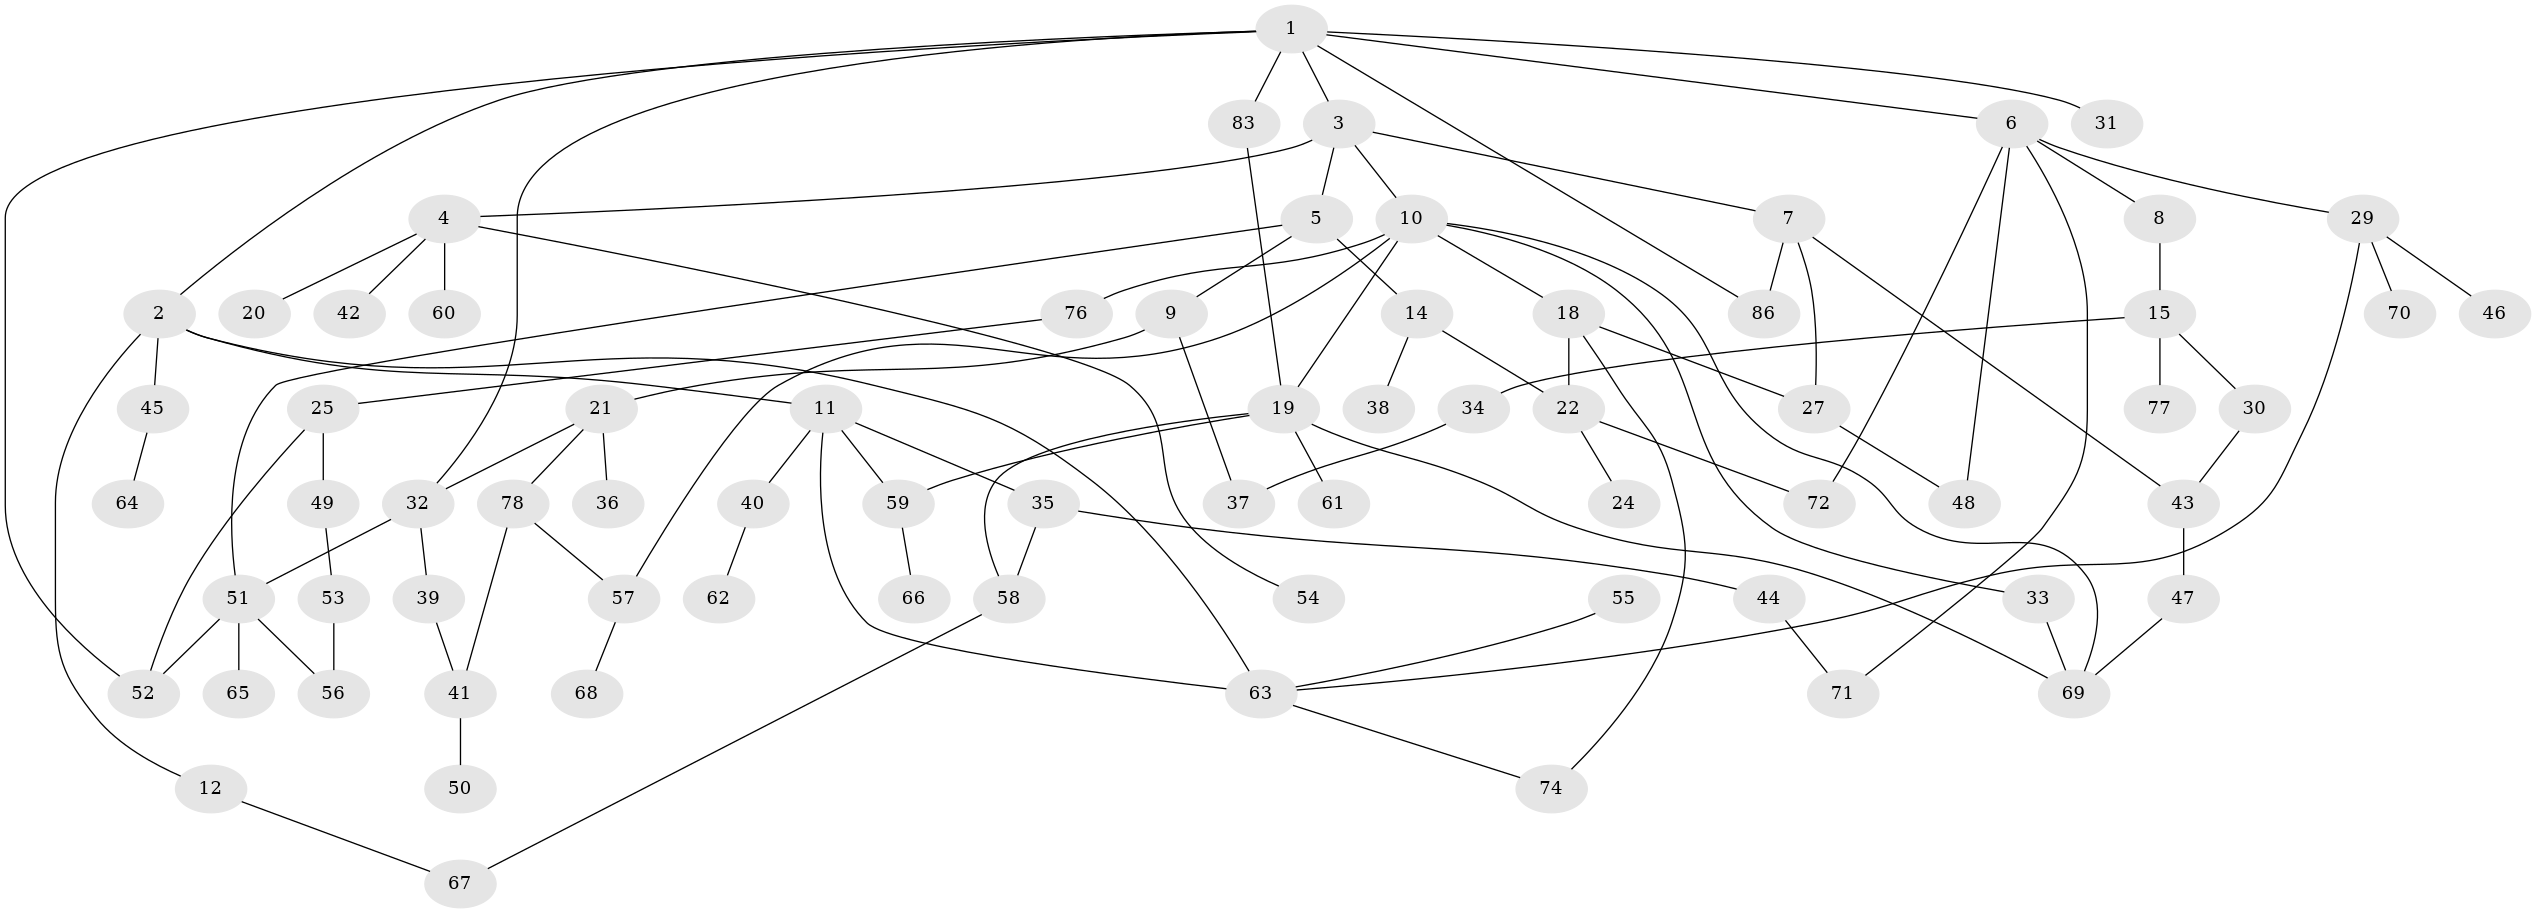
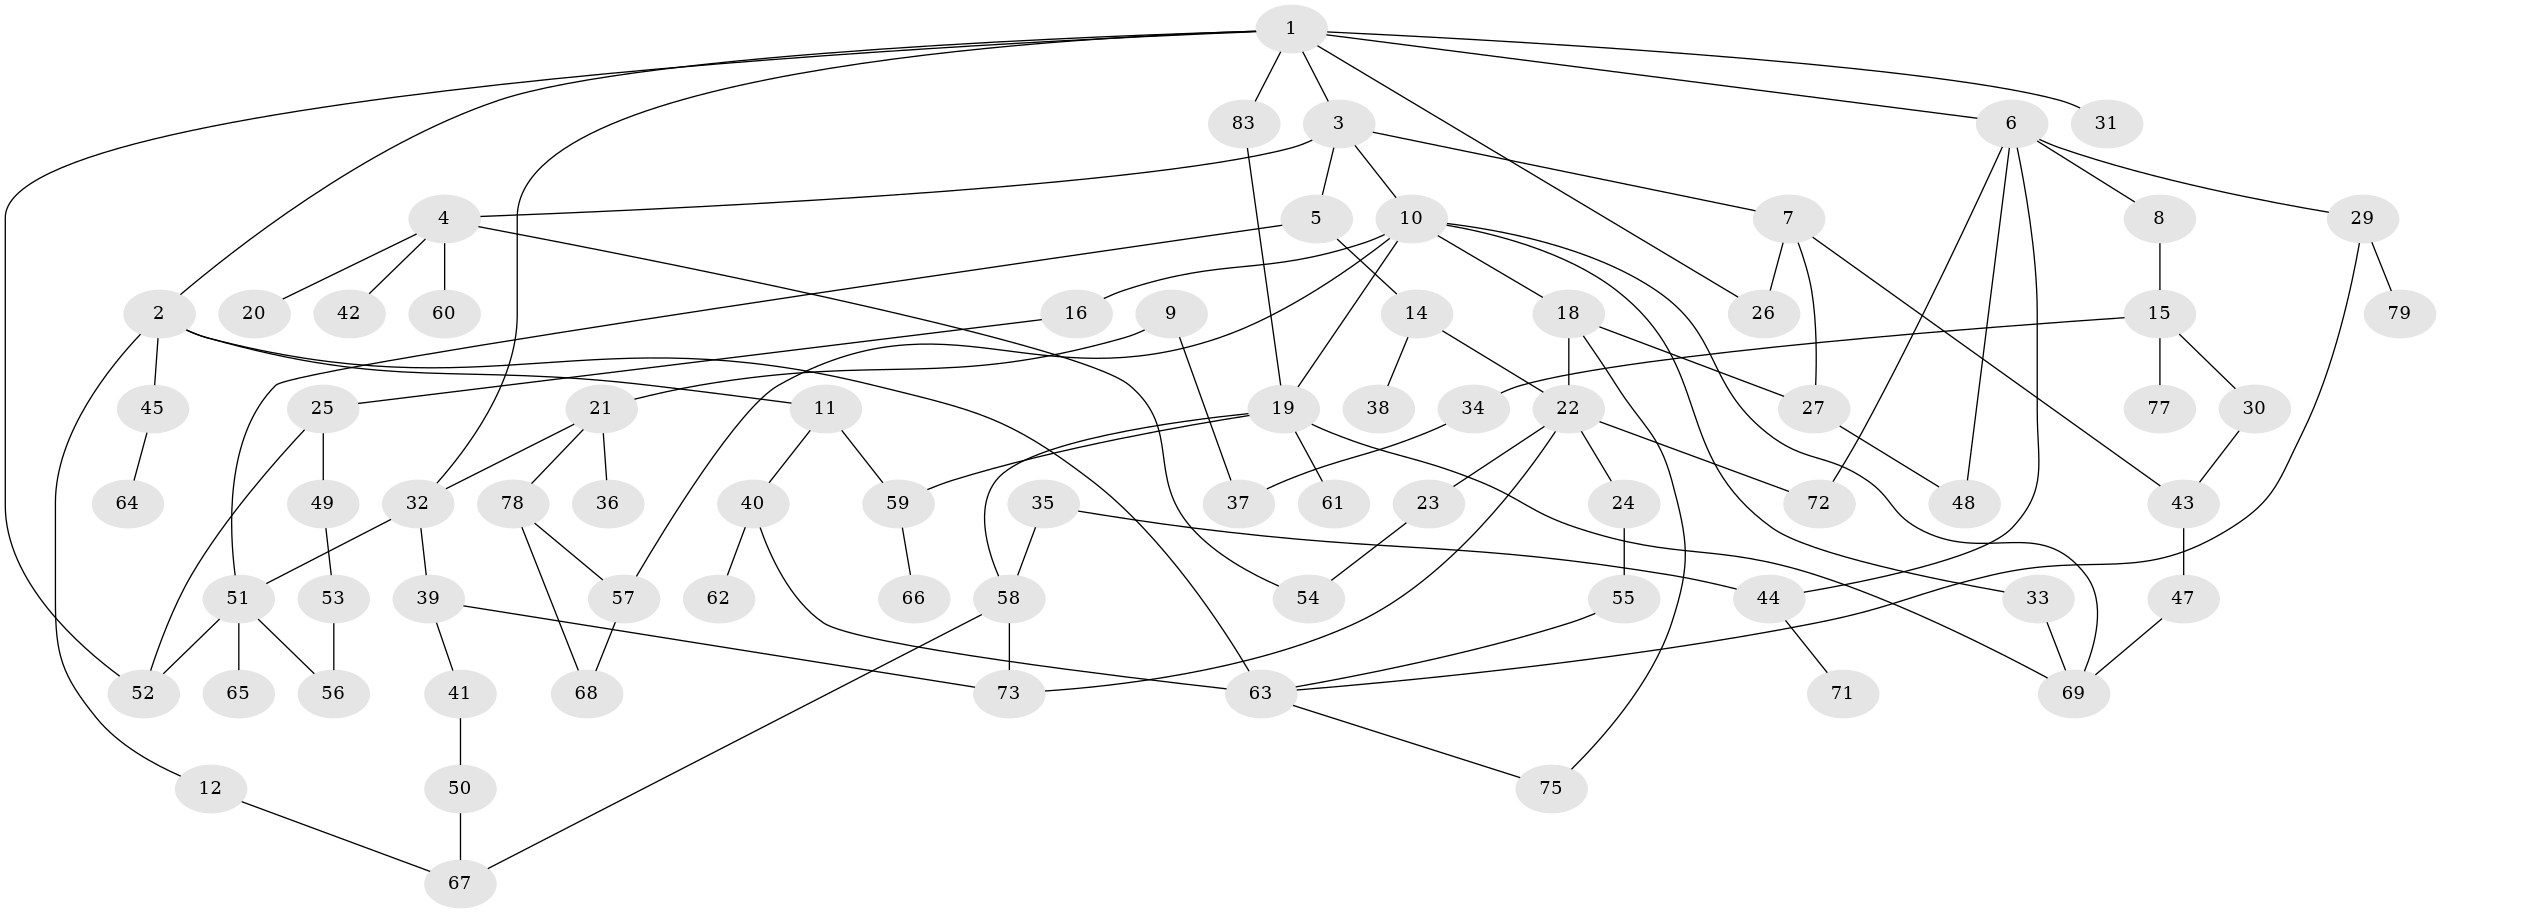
(1227, 277) -> none
(1077, 314) -> (1077, 314)
(1764, 314) -> (1764, 314)
(2400, 314) -> (2400, 314)
(2495, 314) -> none
(2084, 451) -> (2039, 451)
(935, 457) -> none
none -> (1429, 504)
none -> (1624, 552)
(487, 599) -> (550, 599)
(946, 647) -> (966, 655)
none -> (1009, 694)
(1552, 789) -> (1552, 789)
none -> (460, 837)
